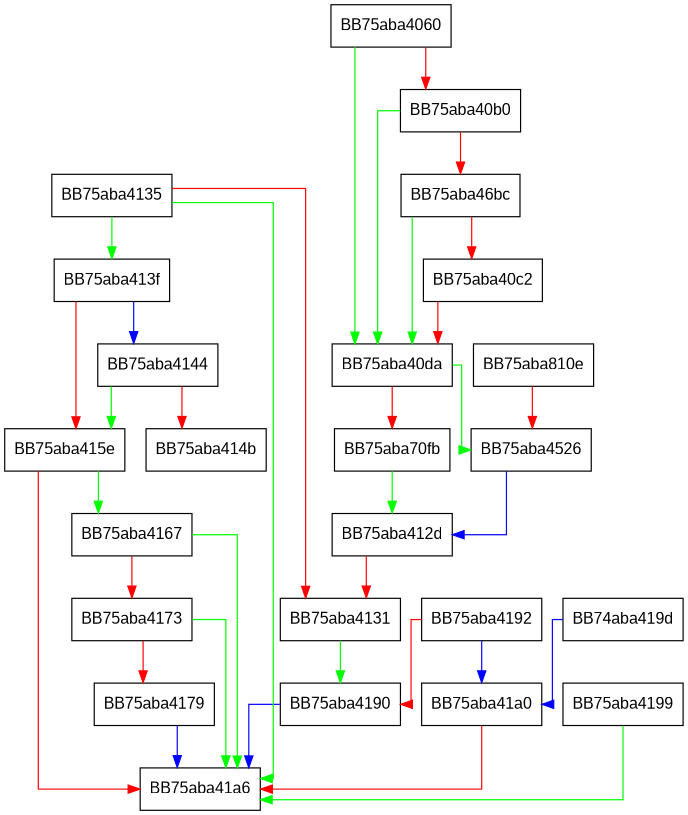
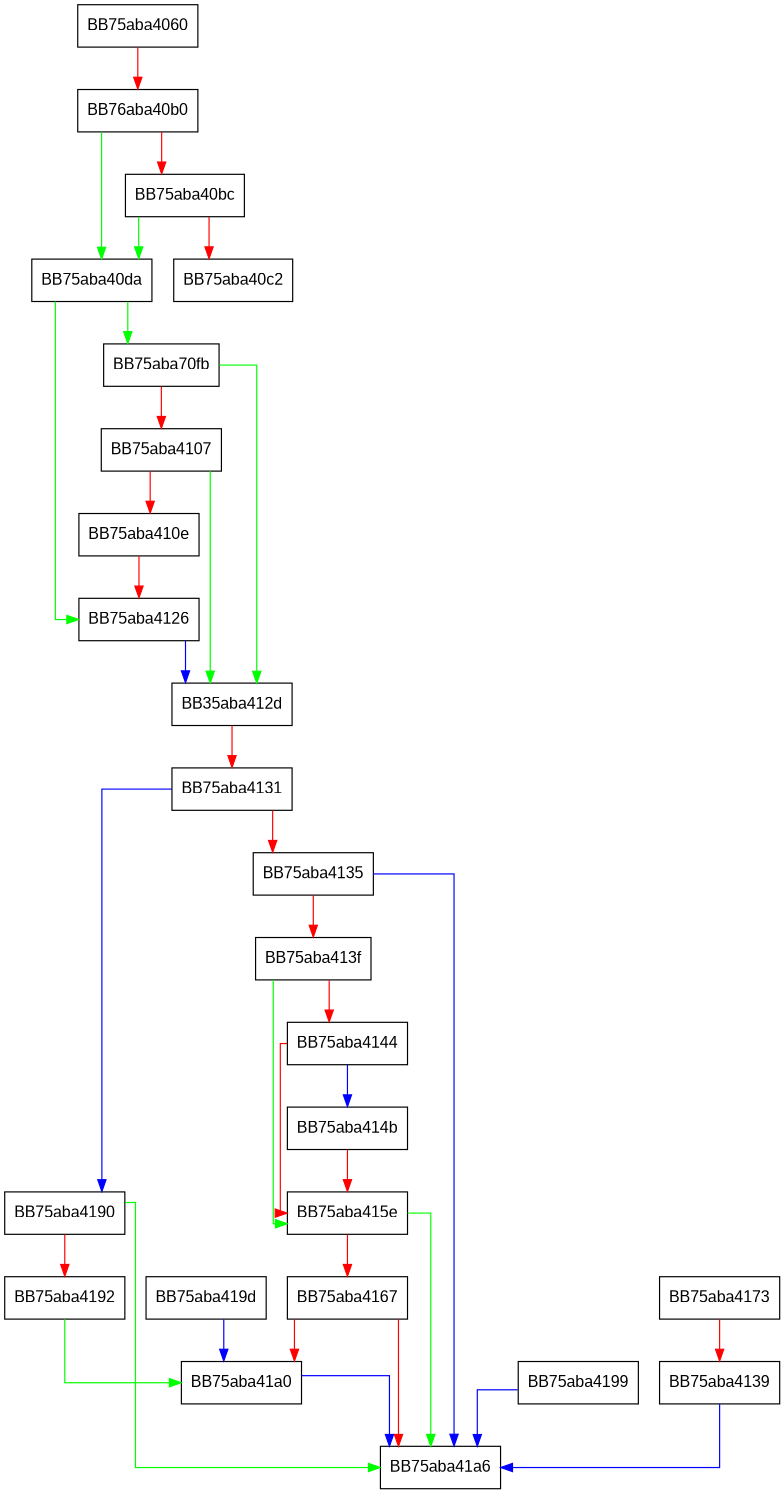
(461, 111) -> (138, 111)
(355, 190) -> none
(461, 196) -> (185, 196)
(112, 232) -> (313, 910)
(134, 317) -> (329, 995)
(438, 317) -> none
(306, 321) -> (273, 825)
(76, 359) -> (273, 1103)
(534, 365) -> (139, 535)
(111, 401) -> (280, 1125)
(182, 401) -> (347, 1080)
(392, 401) -> (128, 317)
(273, 441) -> (454, 1114)
none -> (161, 450)
(531, 450) -> (139, 620)
(98, 486) -> (347, 1249)
(392, 535) -> (232, 704)
(132, 571) -> (294, 1334)
(623, 620) -> (206, 1298)
(237, 623) -> (398, 1377)
(340, 656) -> (102, 949)
(482, 656) -> (85, 1383)
(411, 657) -> (65, 1249)
(226, 671) -> none
(38, 675) -> (431, 1312)
(154, 704) -> (720, 1383)
(249, 715) -> (135, 1446)
(409, 789) -> (375, 1376)
(484, 800) -> (477, 1392)
none -> (347, 1165)
